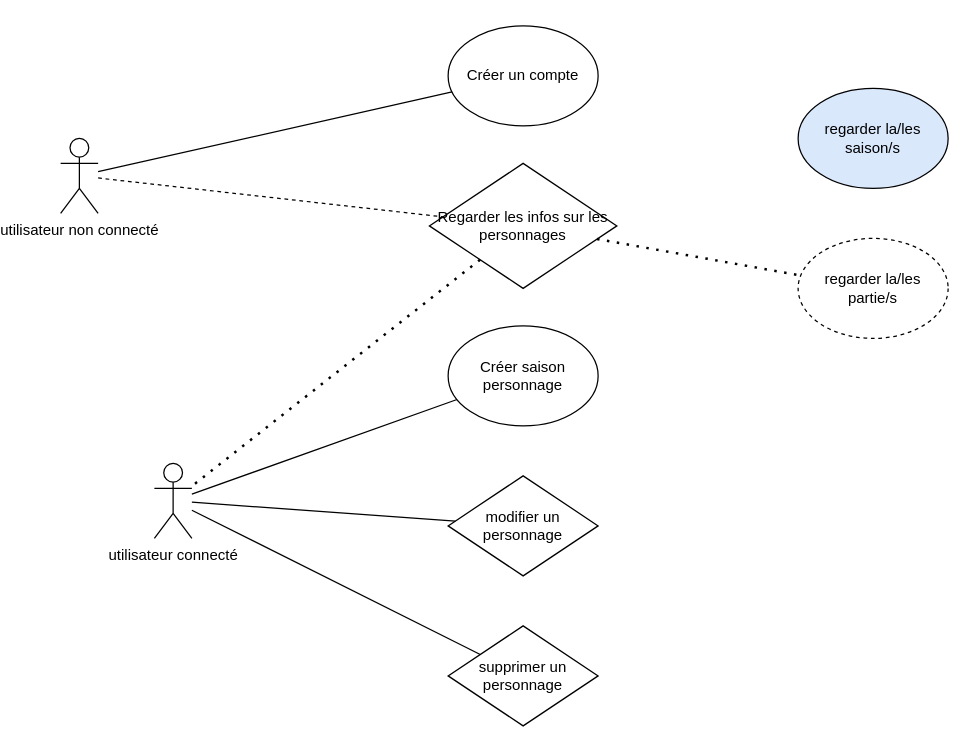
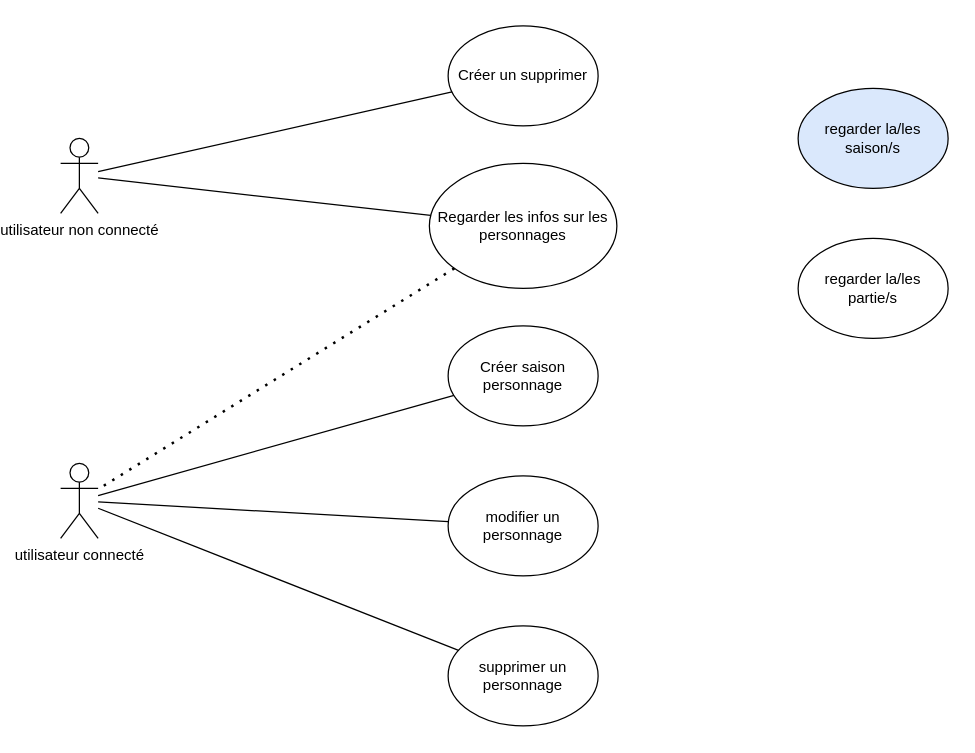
(523, 76) -> (523, 76)
(272, 197) -> (265, 197)
(523, 226) -> (523, 226)
(699, 257) -> none
(873, 288) -> (873, 288)
(173, 501) -> (79, 501)
(523, 526) -> (523, 526)
(523, 676) -> (523, 676)
